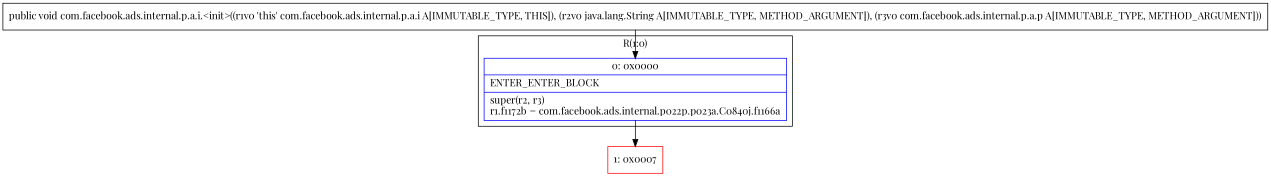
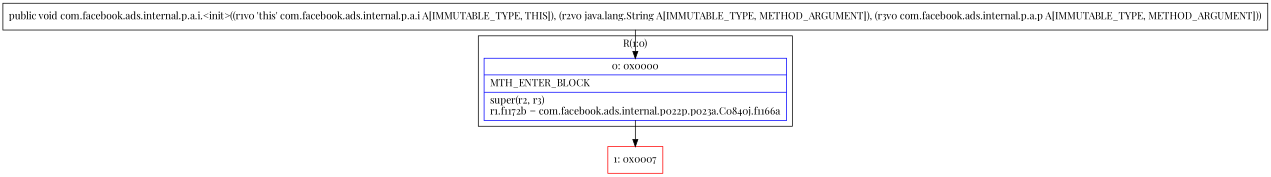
(545, 83) -> (540, 83)
